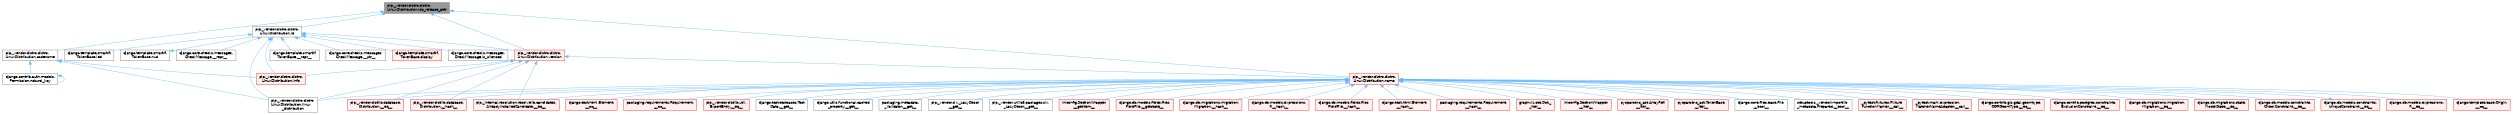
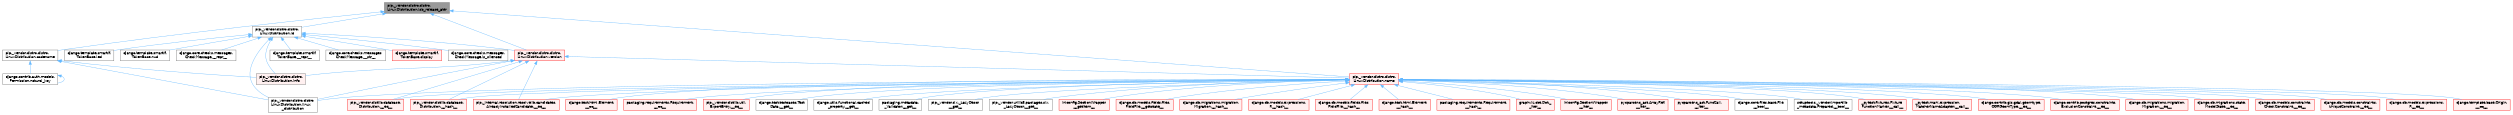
(213, 44) -> (209, 43)
(281, 79) -> (281, 79)
(1864, 85) -> (1865, 85)
(1701, 105) -> (1701, 105)
